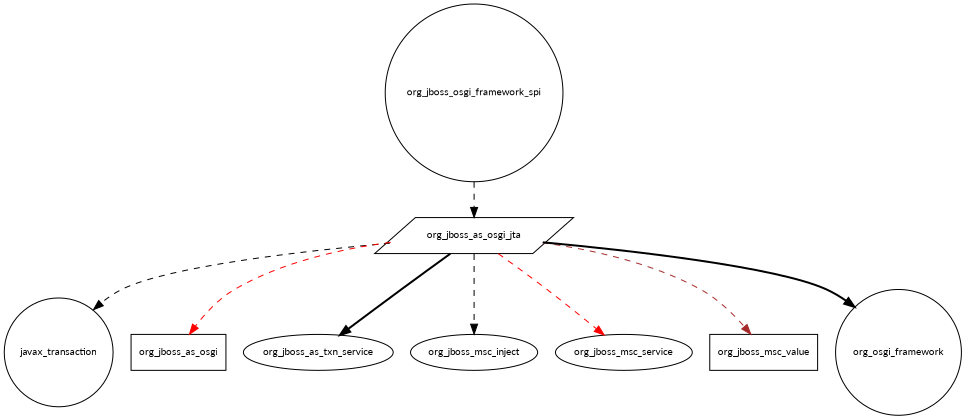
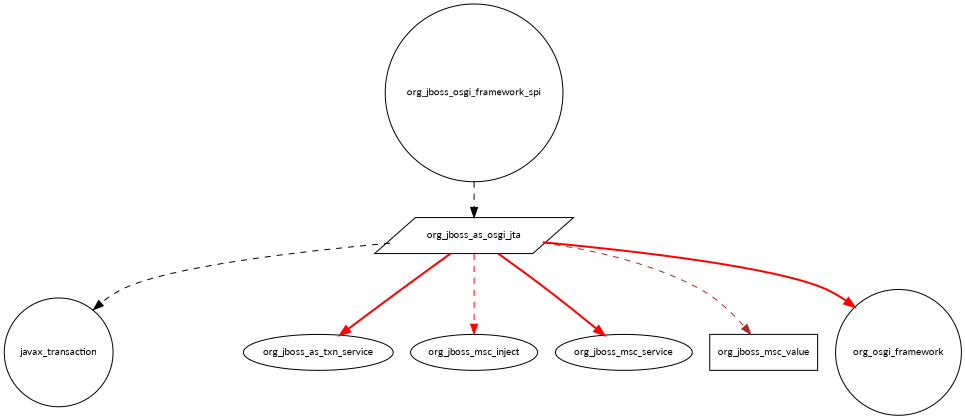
(697, 260) -> (697, 260)
(474, 289) -> (474, 289)
(548, 290) -> (548, 290)
(399, 291) -> (399, 291)
(179, 352) -> none
